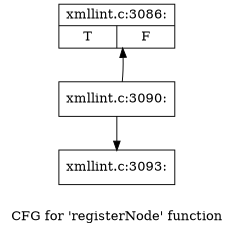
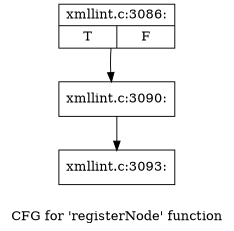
(123, 70) -> (111, 60)
